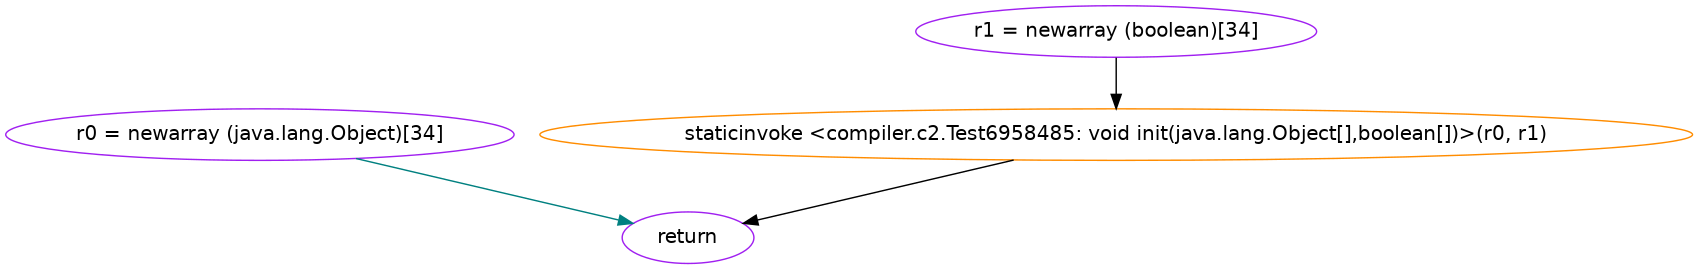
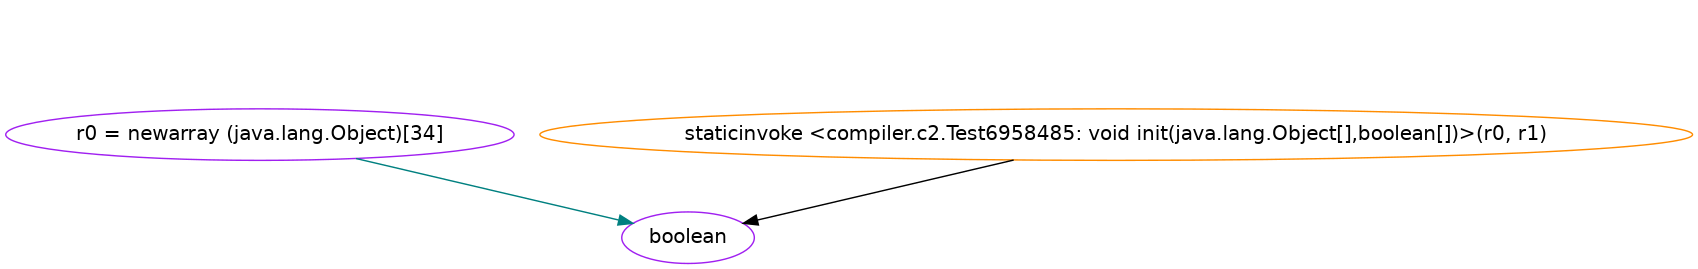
(1116, 32) -> none
(688, 238) -> (688, 238)
